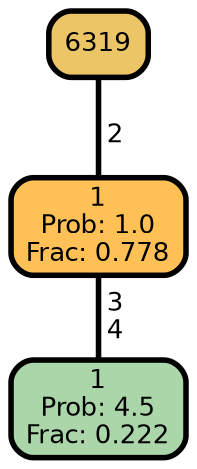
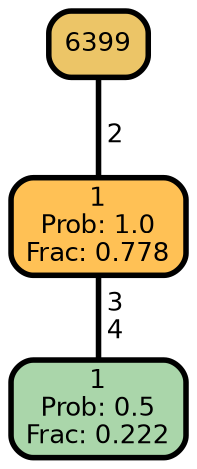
(99, 44) -> (99, 44)
(99, 409) -> (99, 409)
